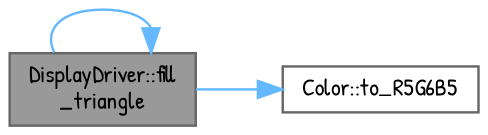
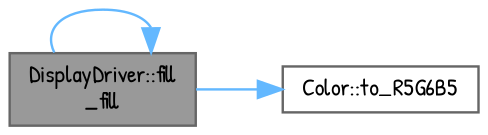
(103, 89) -> (103, 89)
